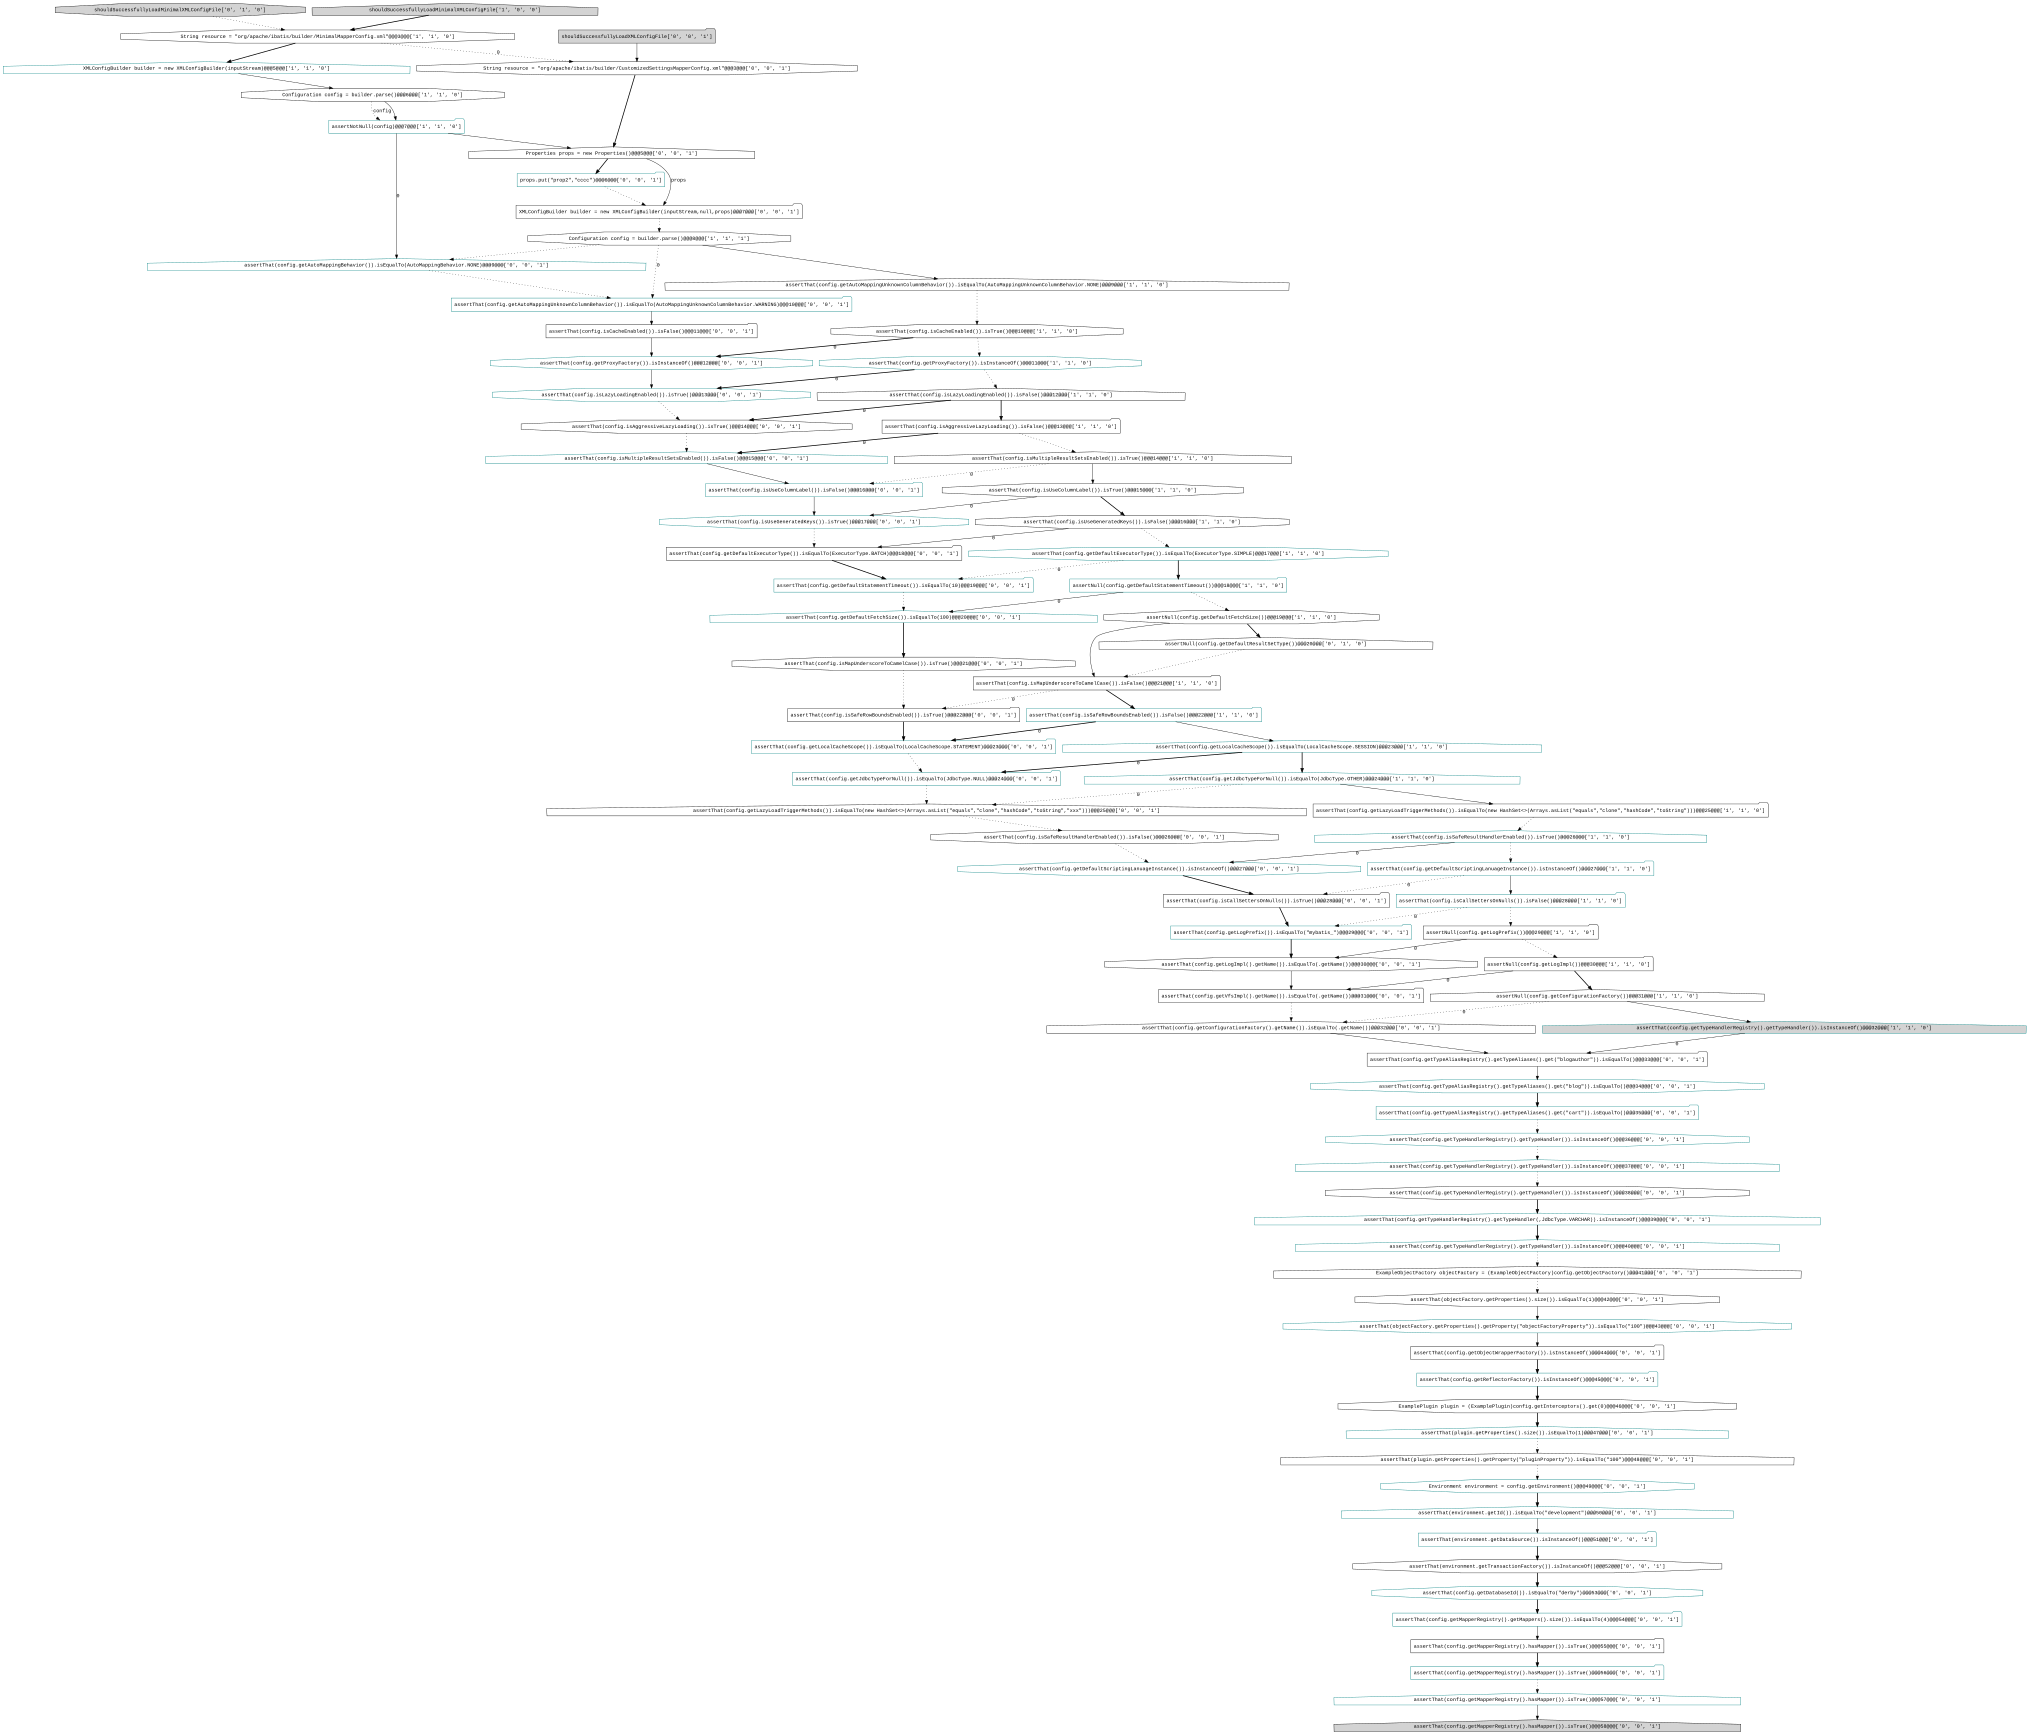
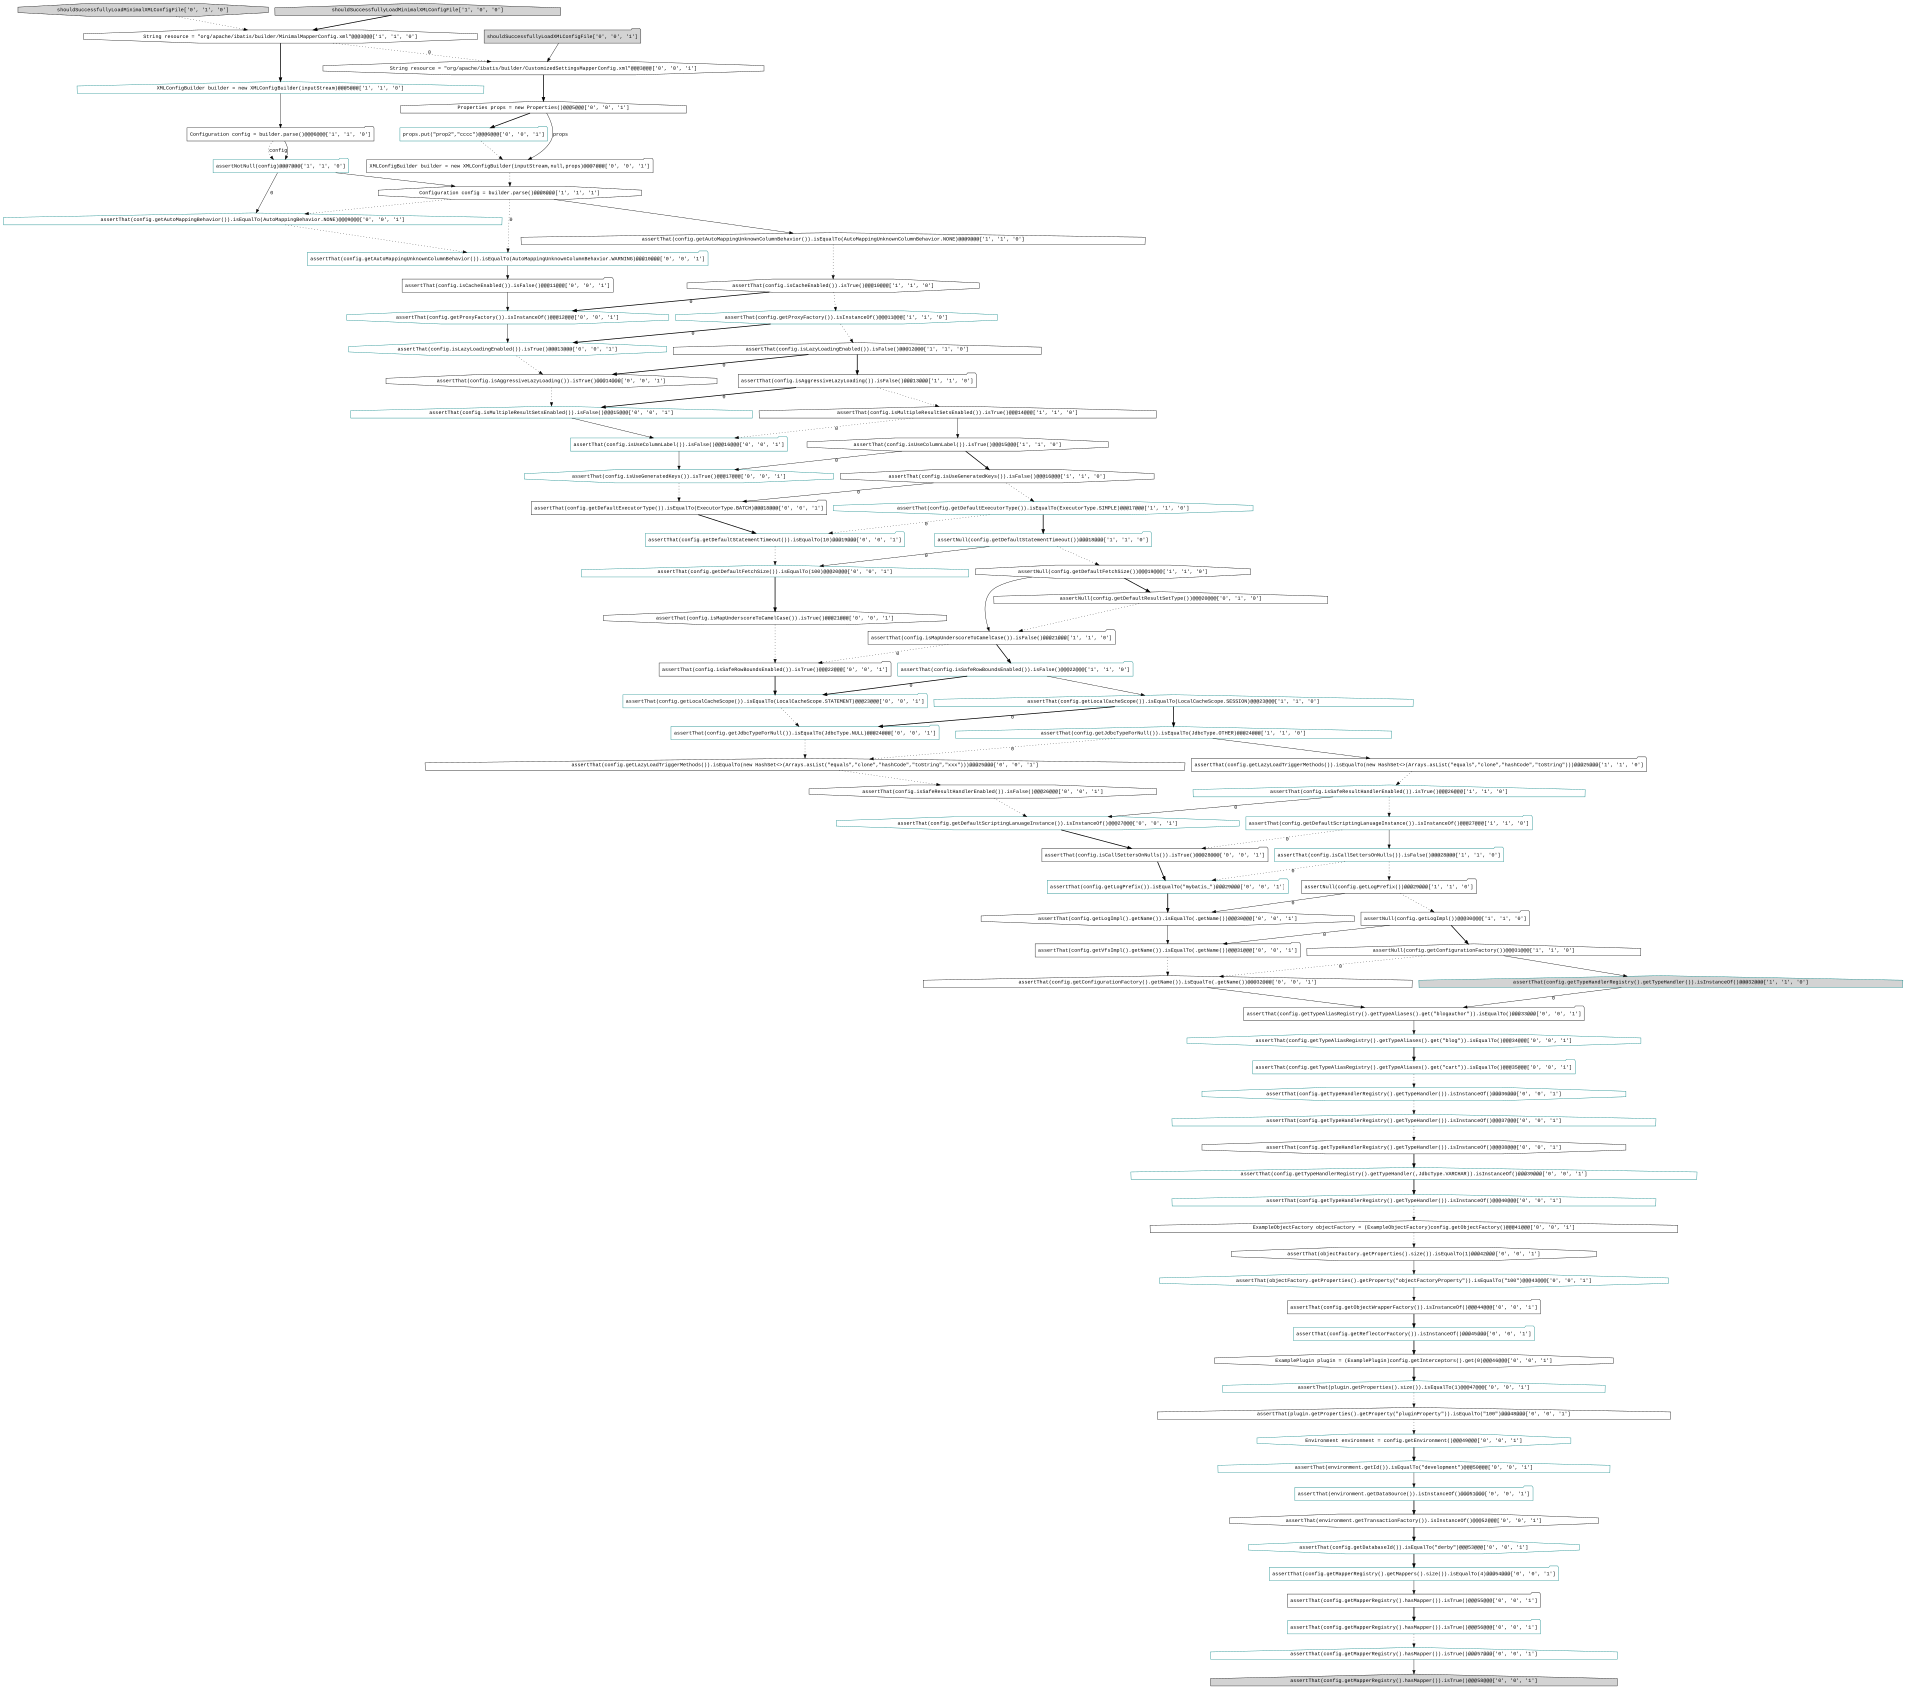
(373, 95) -> (280, 134)
(508, 141) -> (394, 179)
